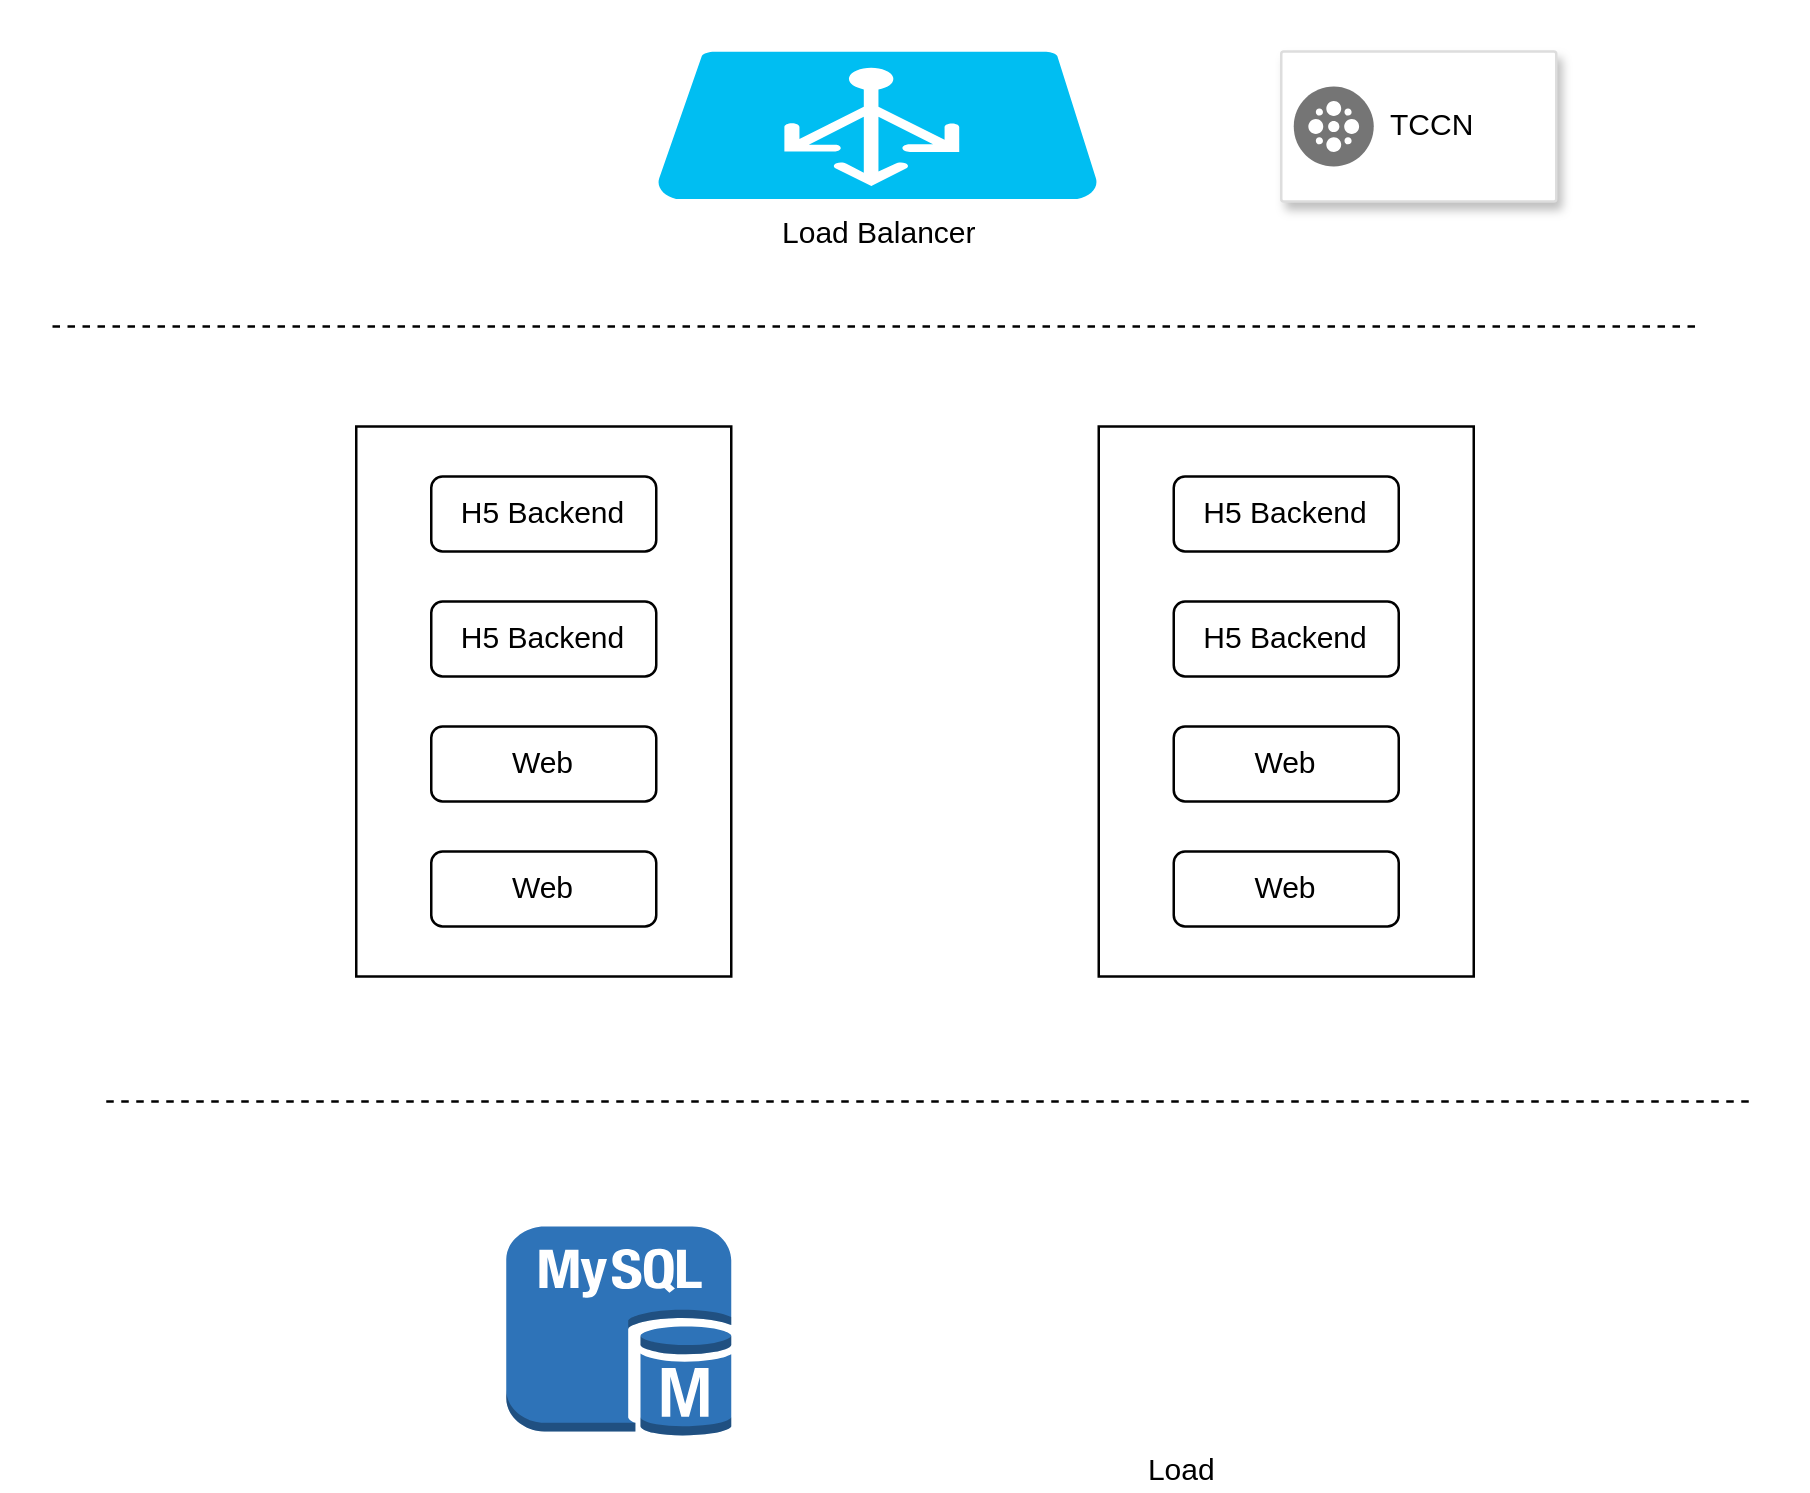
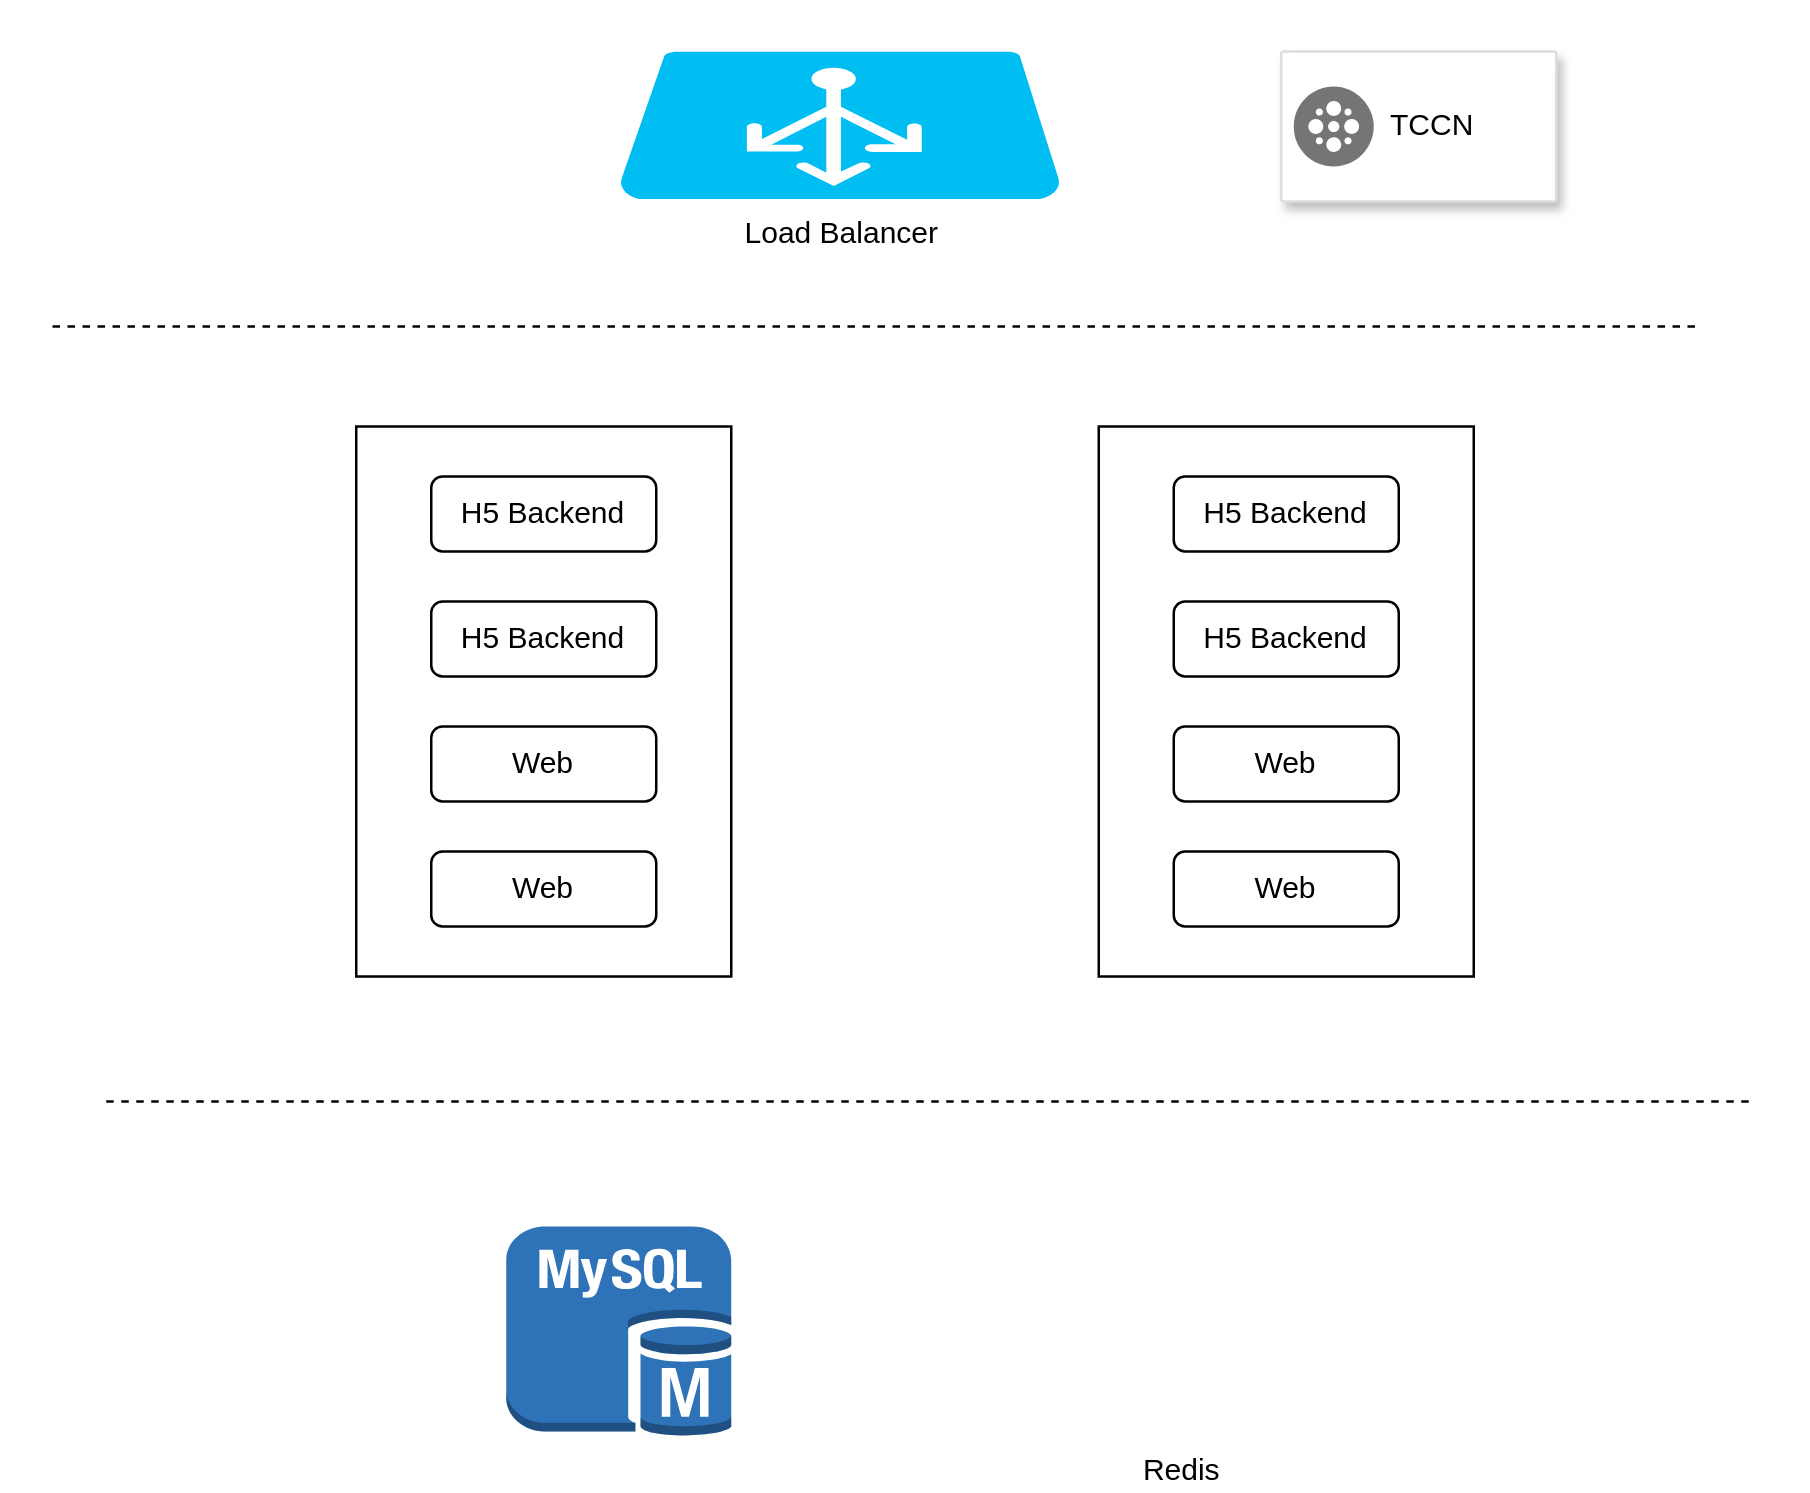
(878, 125) -> (840, 125)
(1183, 1472) -> (1183, 1472)
